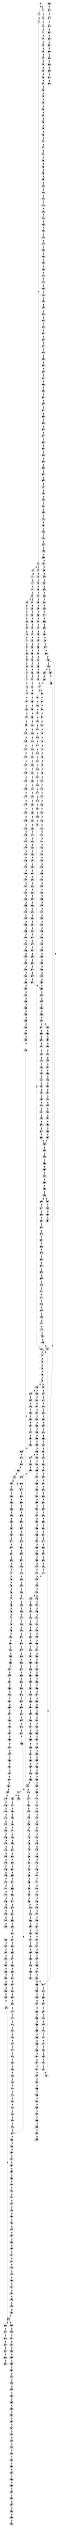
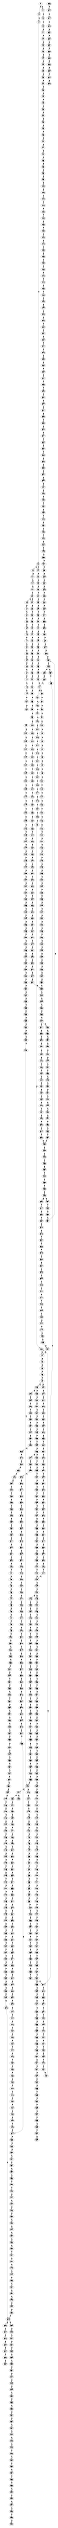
(26, 718) -> none
(17, 1483) -> (21, 1480)
none -> (6, 1933)
